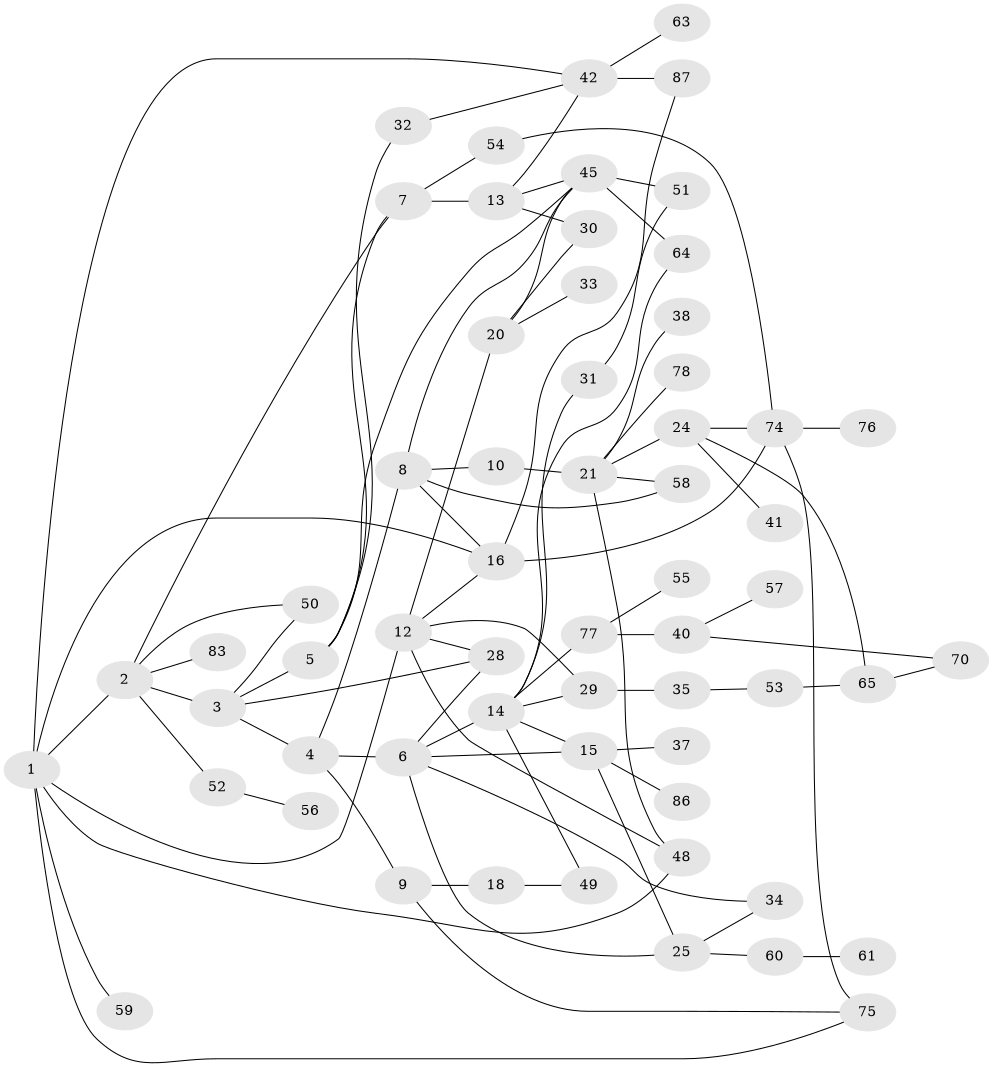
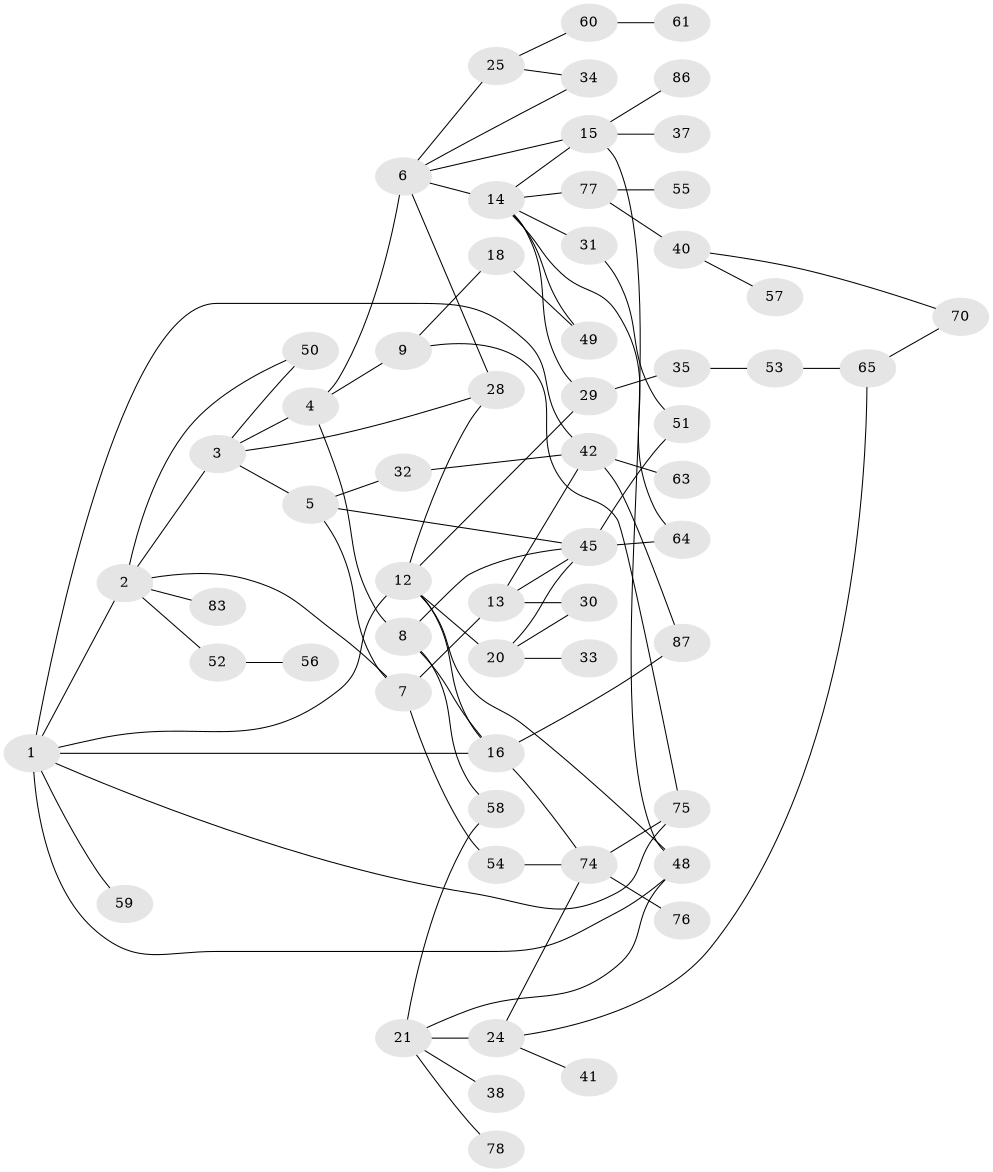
(496, 466) -> none
(636, 852) -> (636, 499)
